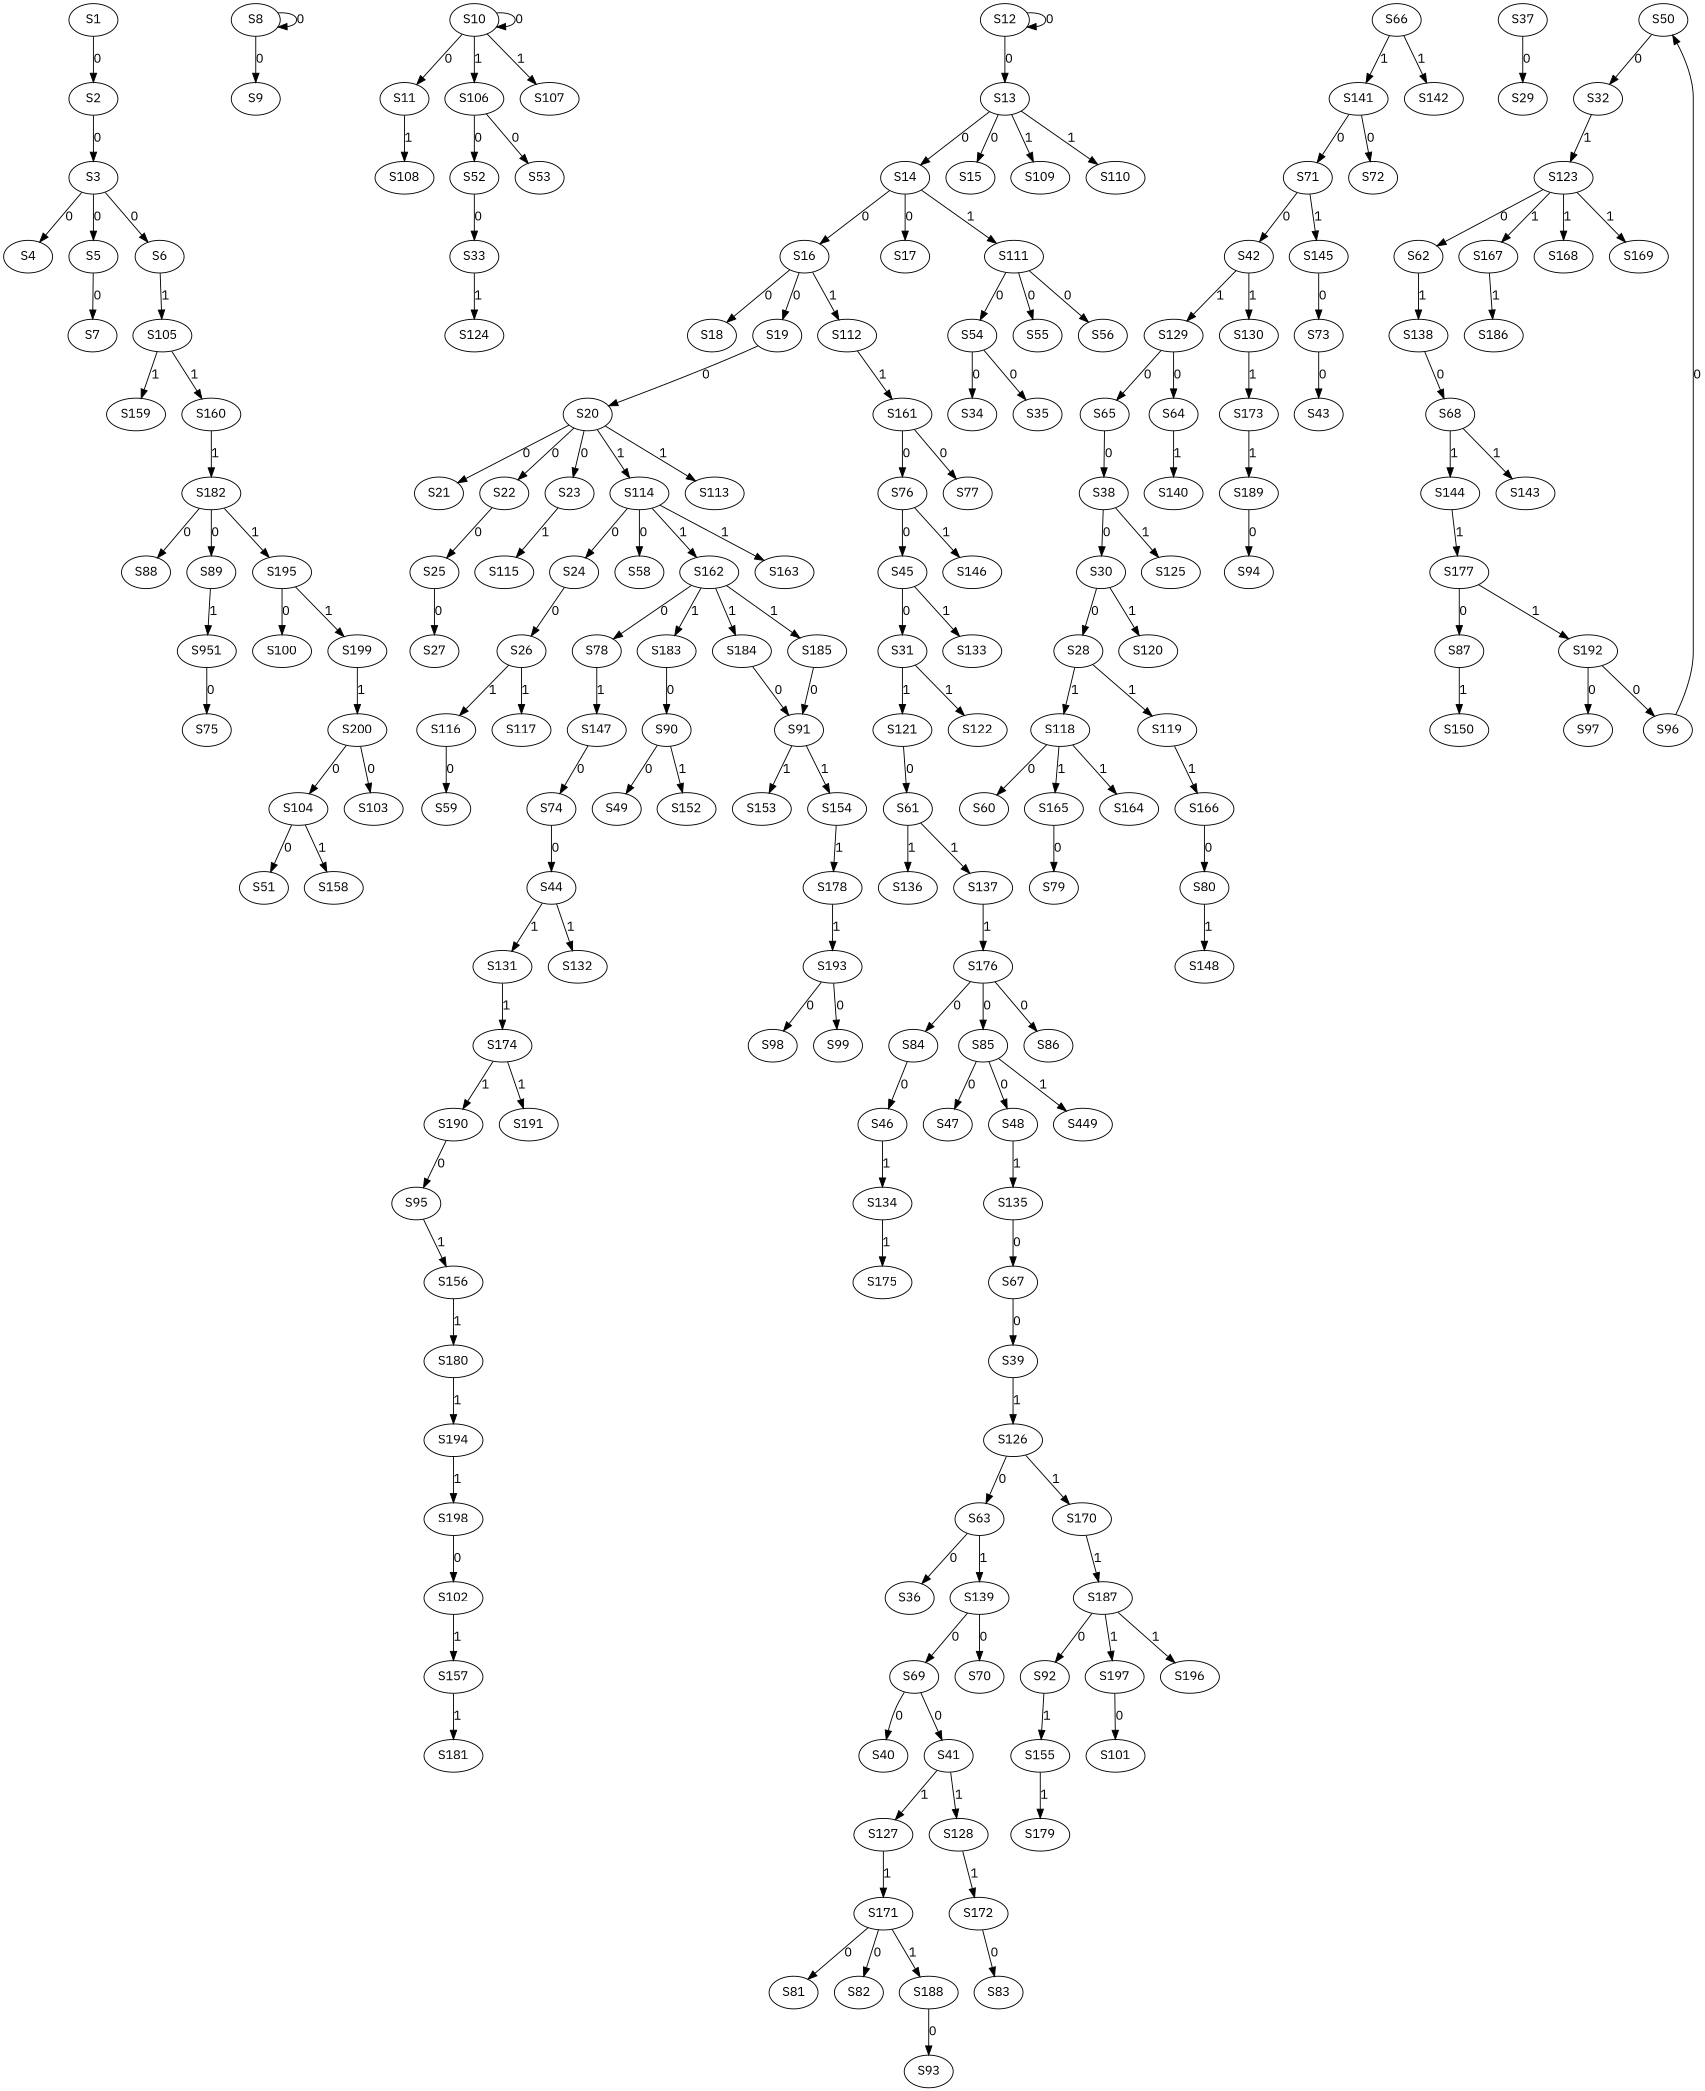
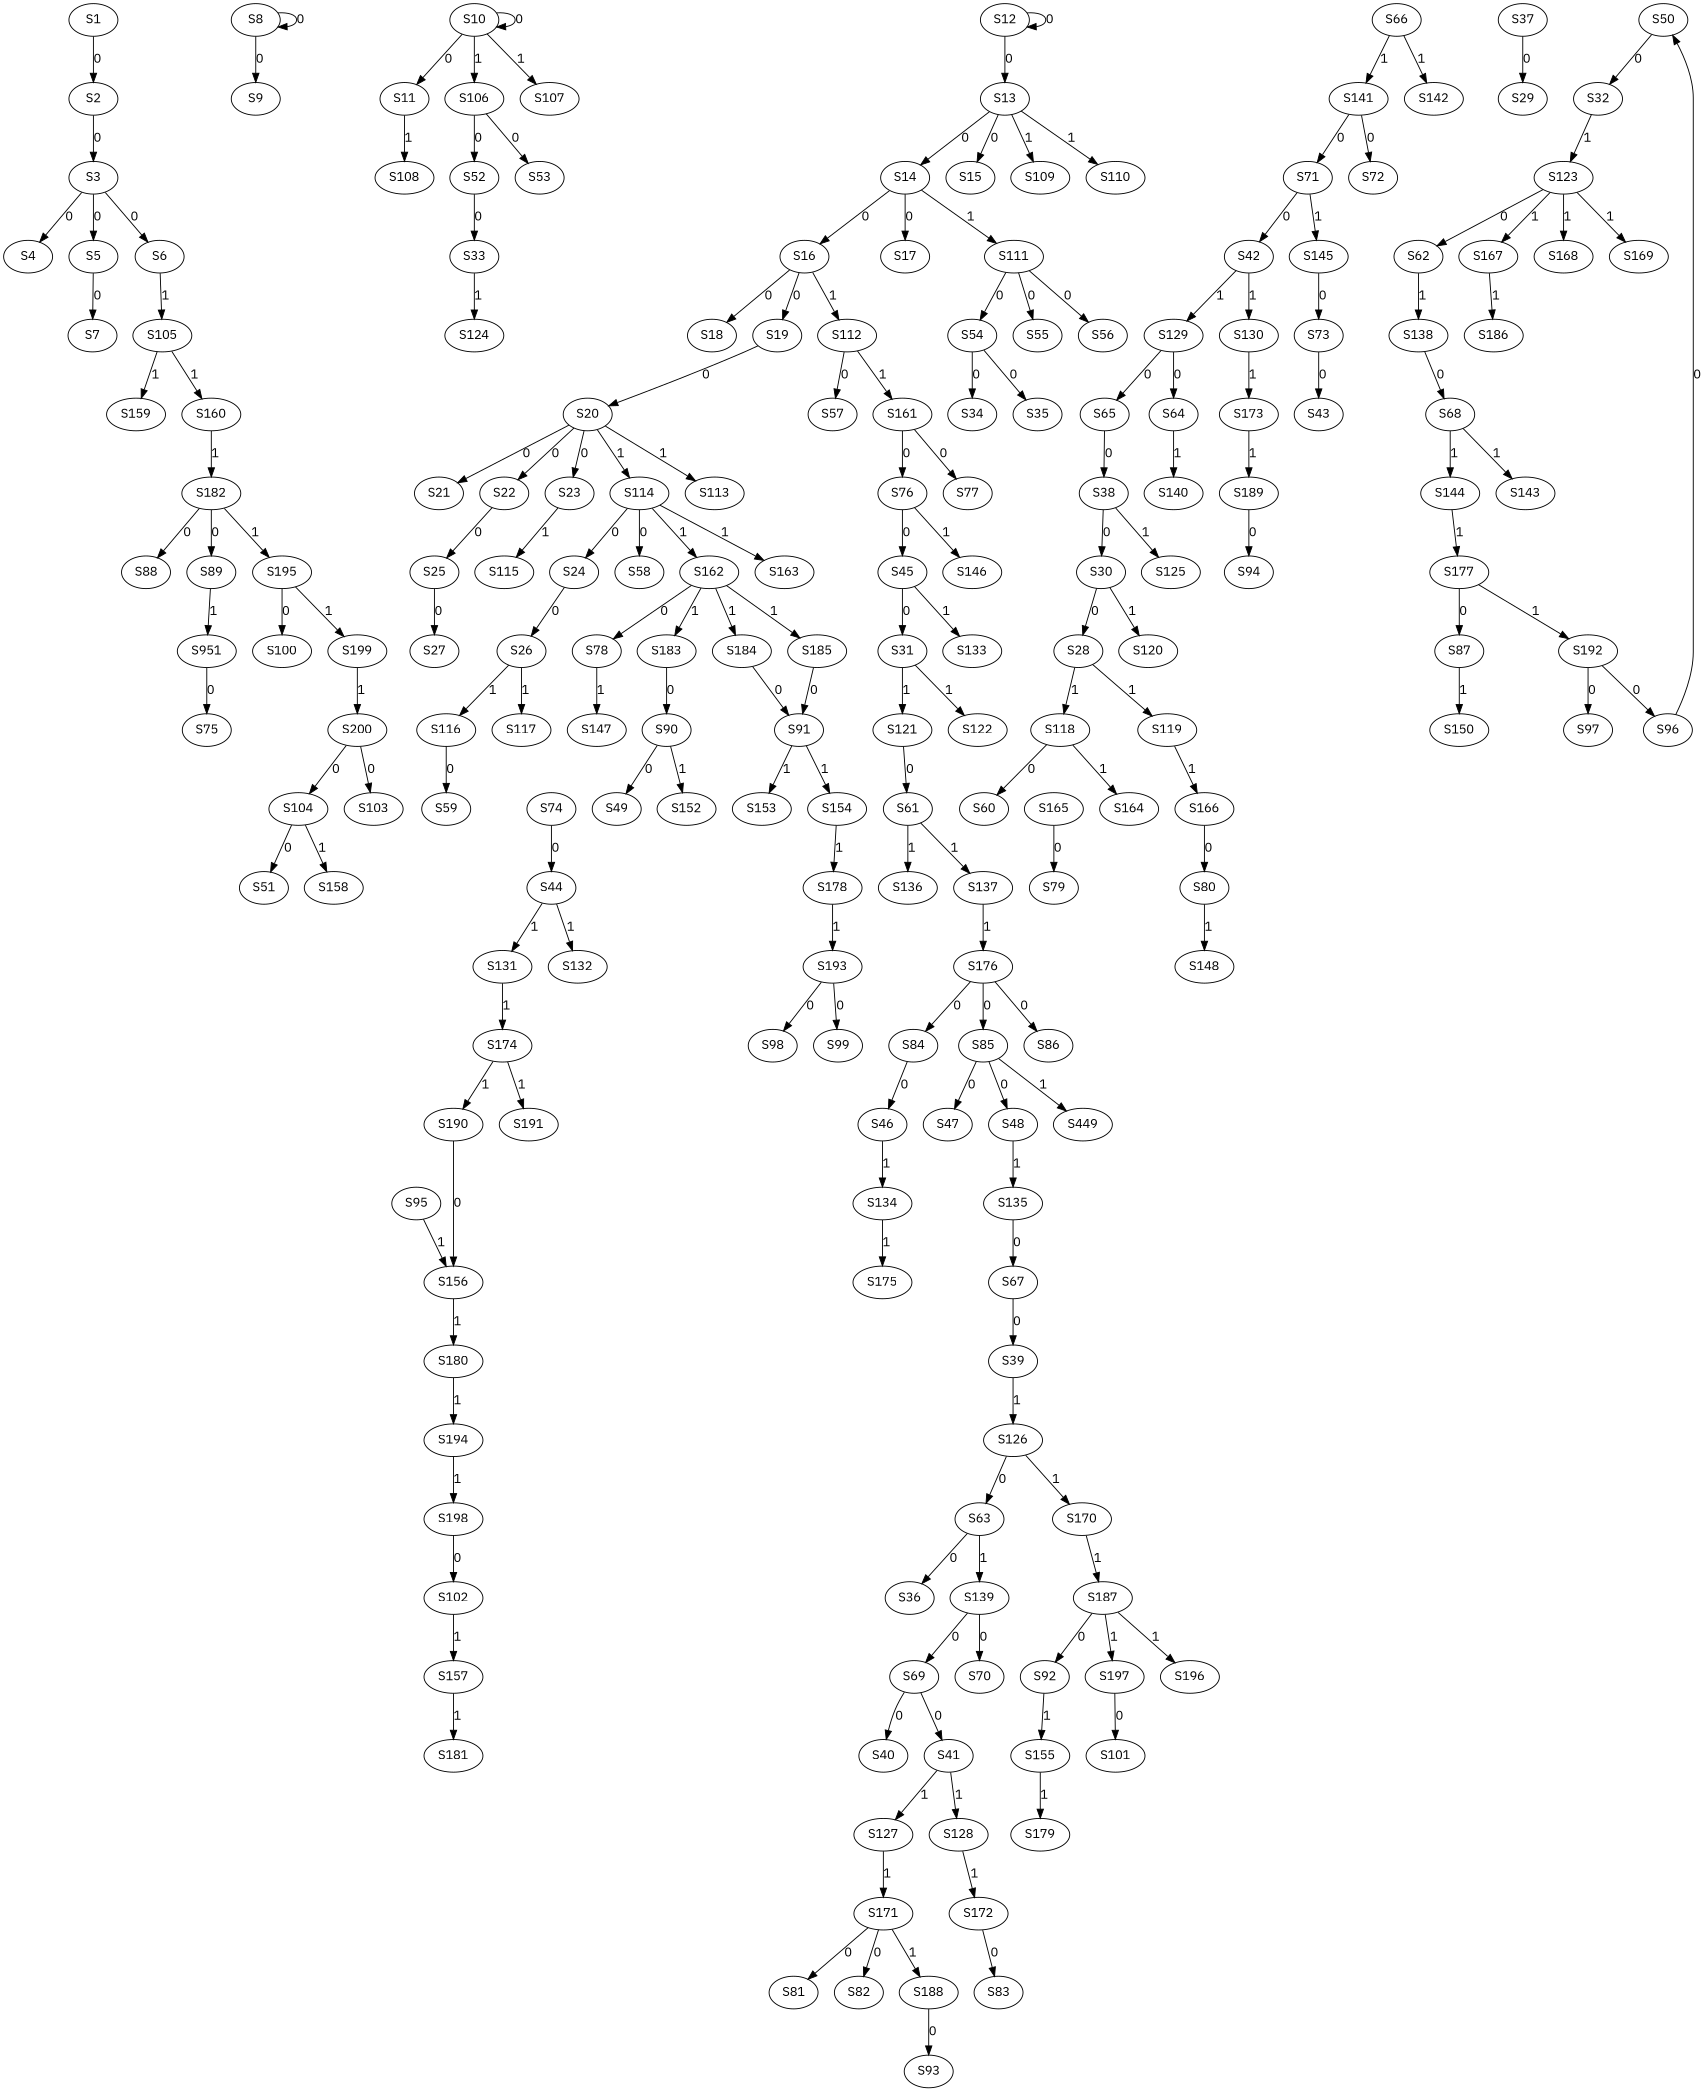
none -> (833, 414)
(1057, 765) -> none
(576, 766) -> none
(437, 1160) -> (453, 1199)
